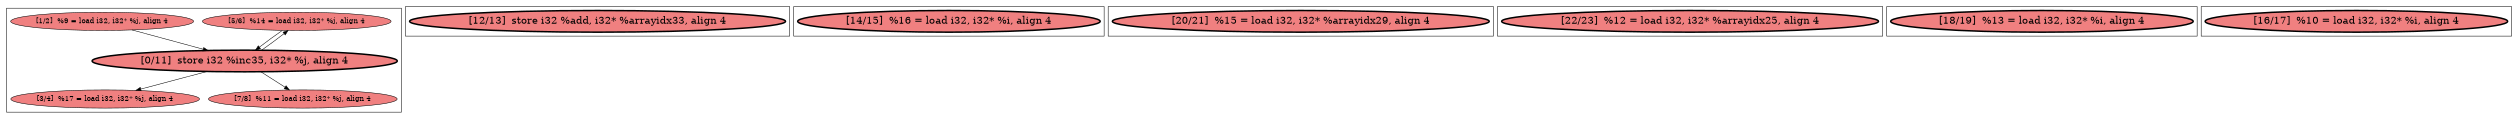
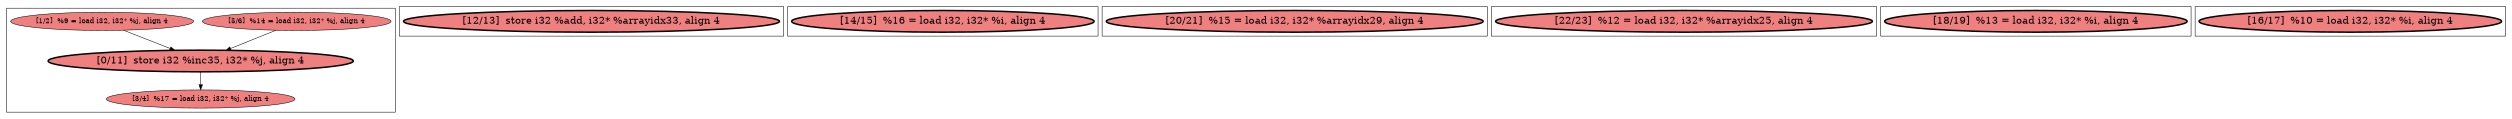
(273, 42) -> none
(303, 99) -> none
